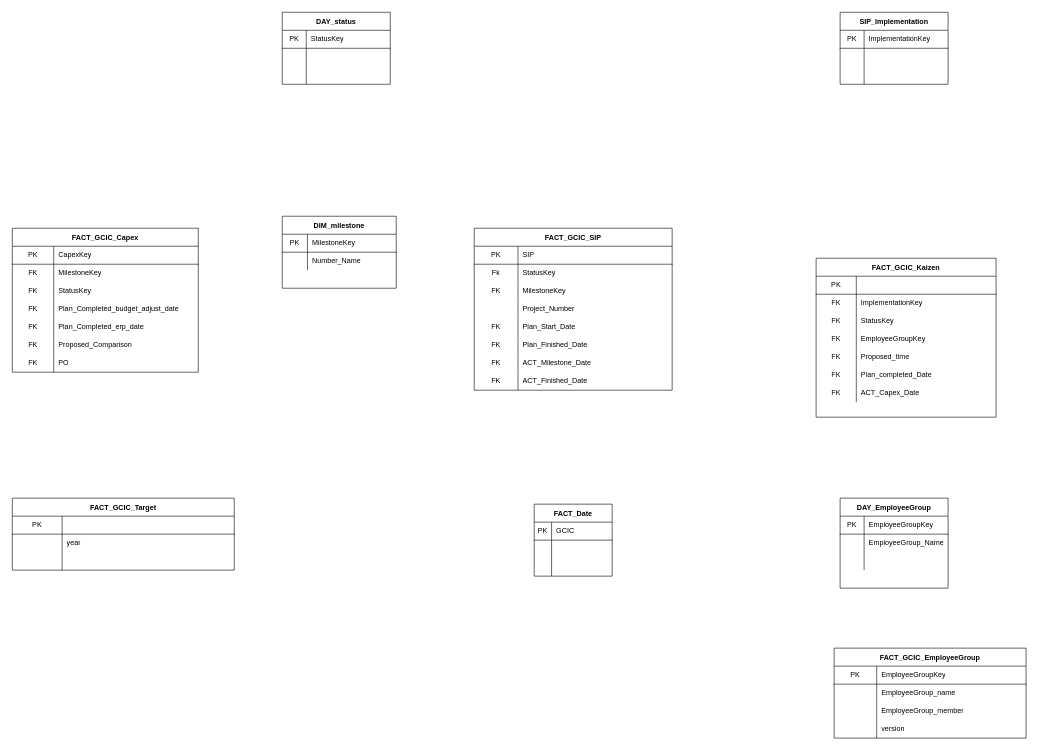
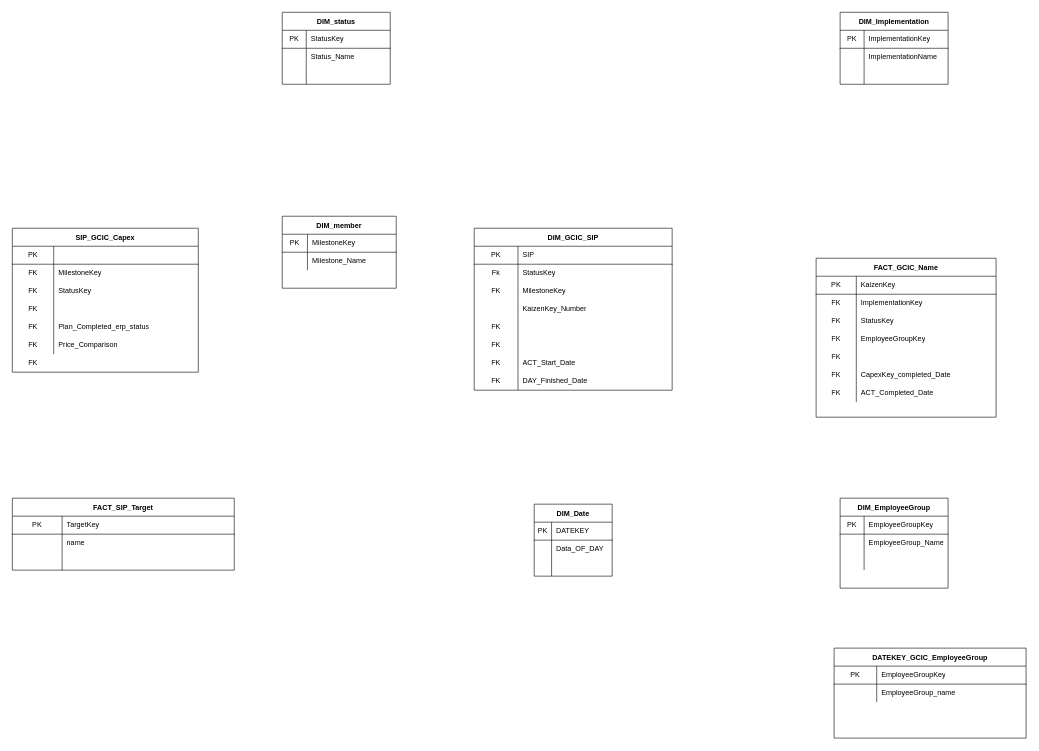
(336, 22) -> (336, 22)
(894, 22) -> (894, 22)
none -> (348, 57)
none -> (906, 57)
(339, 226) -> (339, 226)
(105, 238) -> (105, 238)
(573, 238) -> (573, 238)
(126, 255) -> none
(334, 261) -> (339, 261)
(906, 268) -> (906, 268)
none -> (926, 285)
(126, 309) -> none
(551, 309) -> (554, 309)
(103, 327) -> (107, 327)
(595, 327) -> none
(96, 345) -> (89, 345)
(595, 345) -> none
(926, 357) -> none
(126, 363) -> none
(557, 363) -> (551, 363)
(898, 375) -> (907, 375)
(555, 381) -> (555, 381)
(890, 393) -> (897, 393)
(123, 508) -> (123, 508)
(894, 508) -> (894, 508)
(573, 514) -> (573, 514)
none -> (148, 525)
(565, 531) -> (571, 531)
(75, 543) -> (75, 543)
none -> (582, 549)
(930, 658) -> (930, 658)
(952, 711) -> none
(952, 729) -> none
